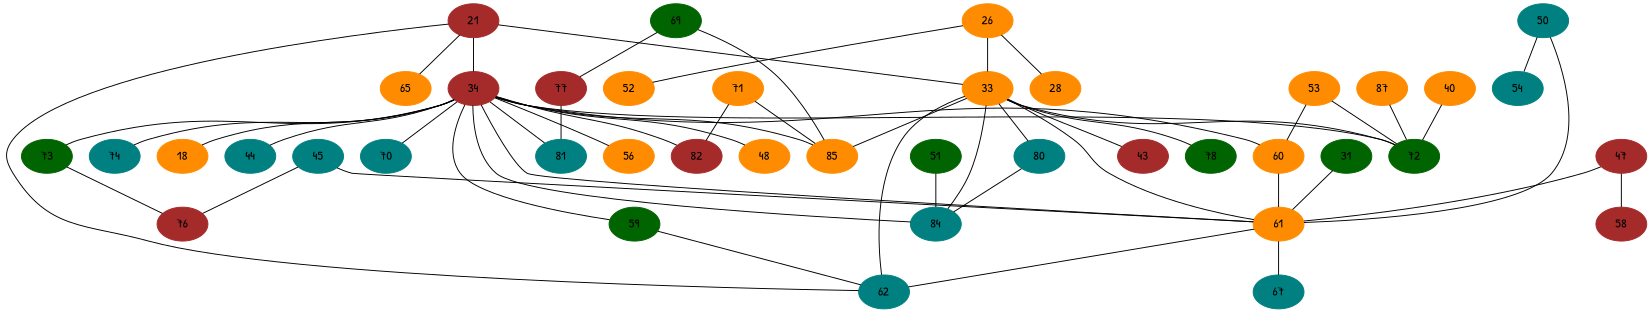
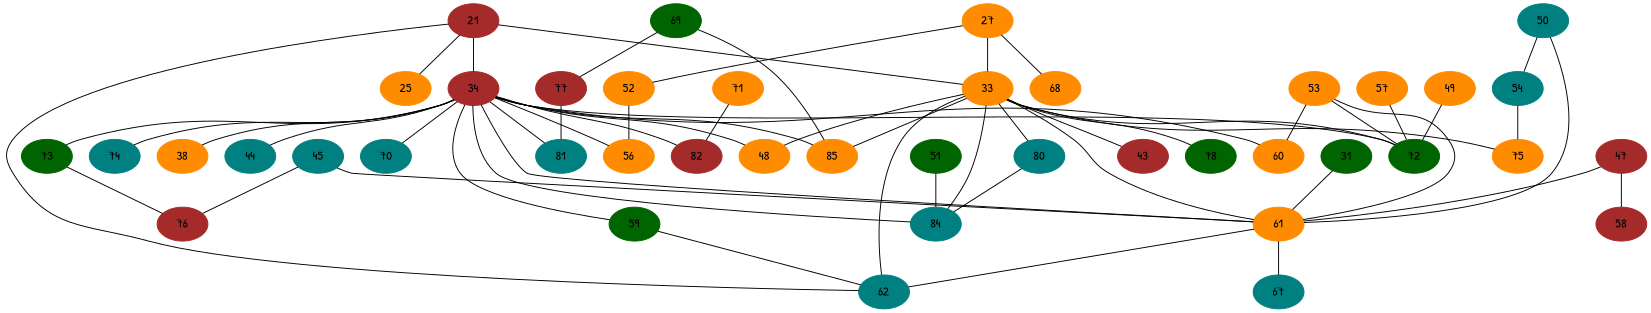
(988, 21) -> (988, 21)
(406, 89) -> (406, 89)
(1055, 89) -> (1055, 89)
(1382, 89) -> (1382, 89)
(1450, 89) -> (1450, 89)
none -> (629, 123)
none -> (846, 124)
(791, 127) -> none
(183, 156) -> (183, 156)
none -> (1518, 156)
(1279, 190) -> (1450, 170)
